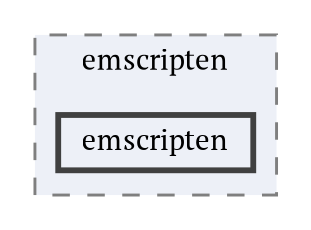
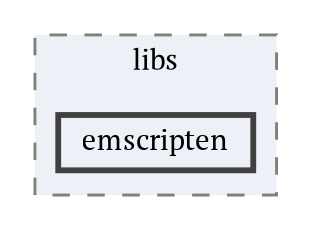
(156, 63) -> (156, 63)
